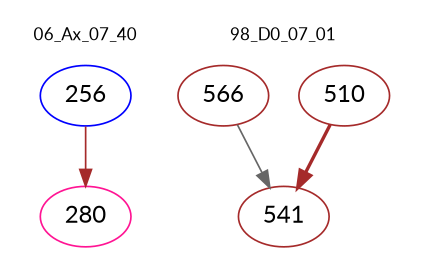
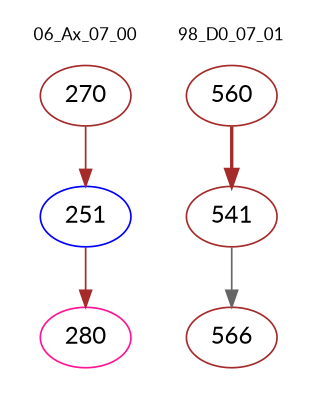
(86, 36) -> (86, 36)
(86, 96) -> (86, 217)
none -> (86, 96)
(344, 96) -> (232, 96)
(250, 149) -> (232, 269)
